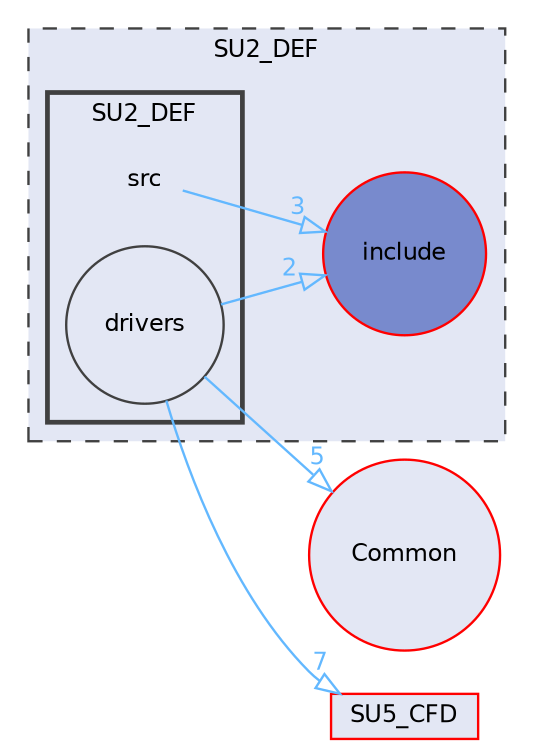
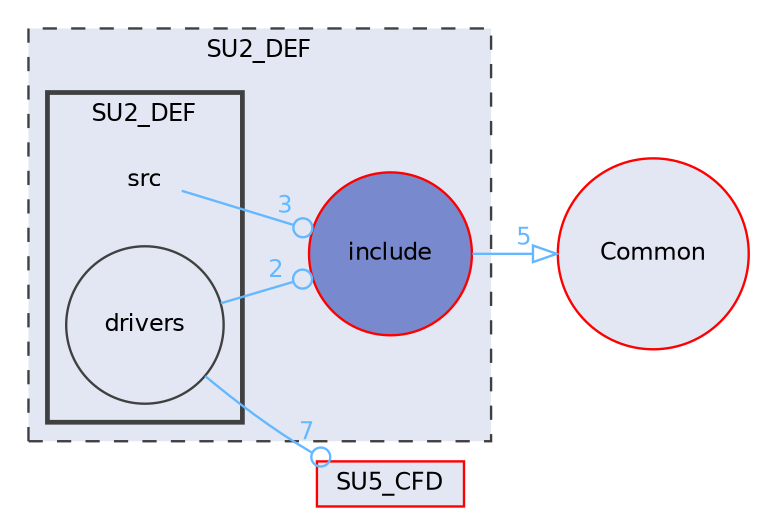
(228, 203) -> (226, 204)
(261, 293) -> (257, 293)
(259, 426) -> (506, 254)
(225, 551) -> (257, 416)
